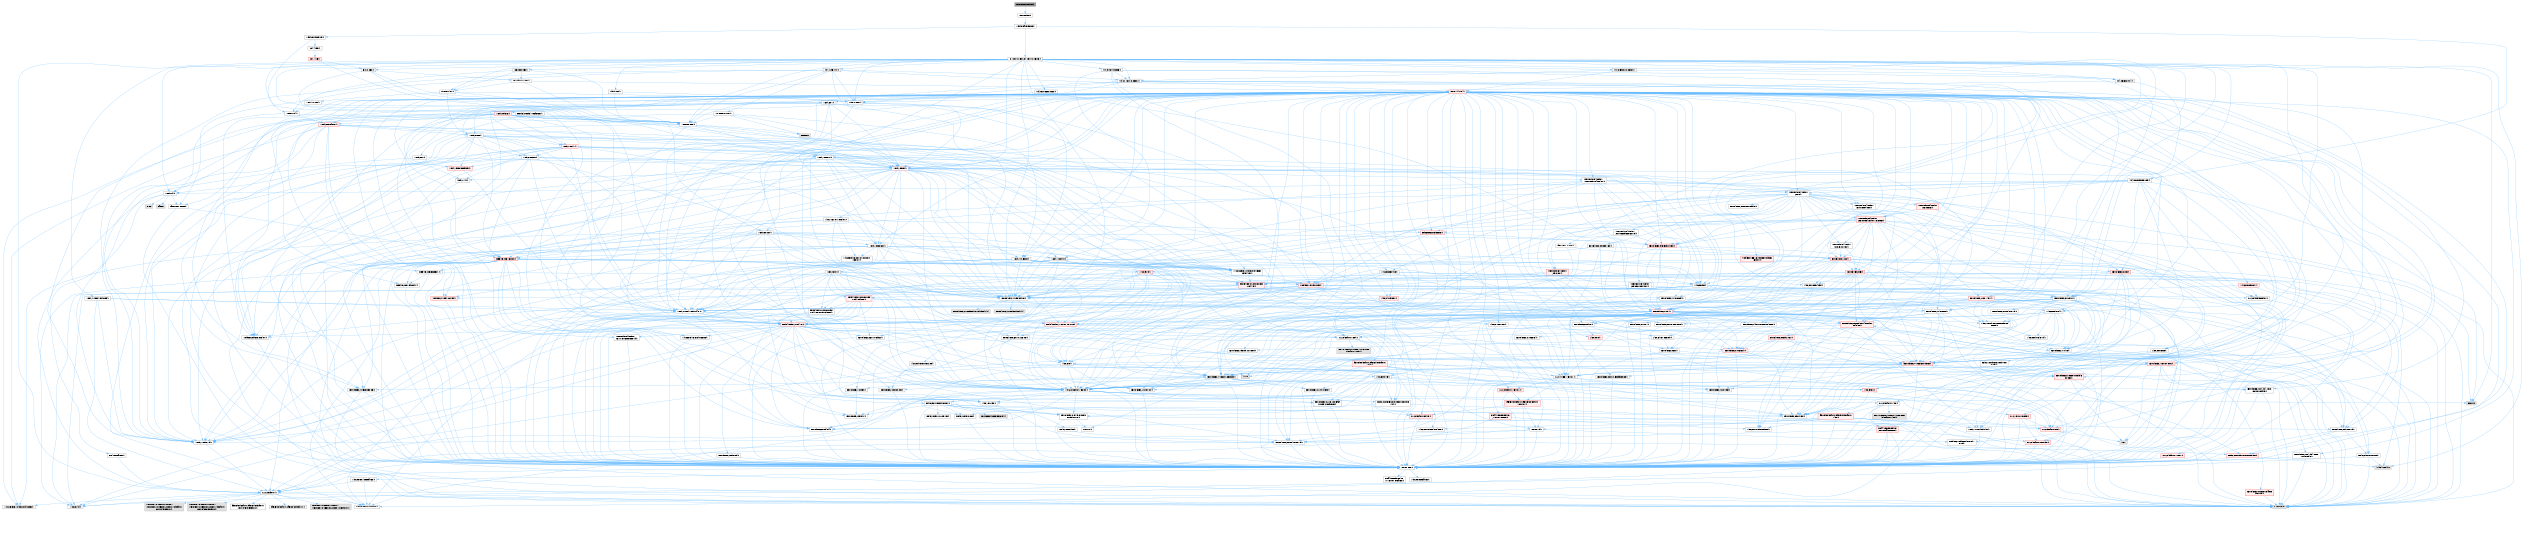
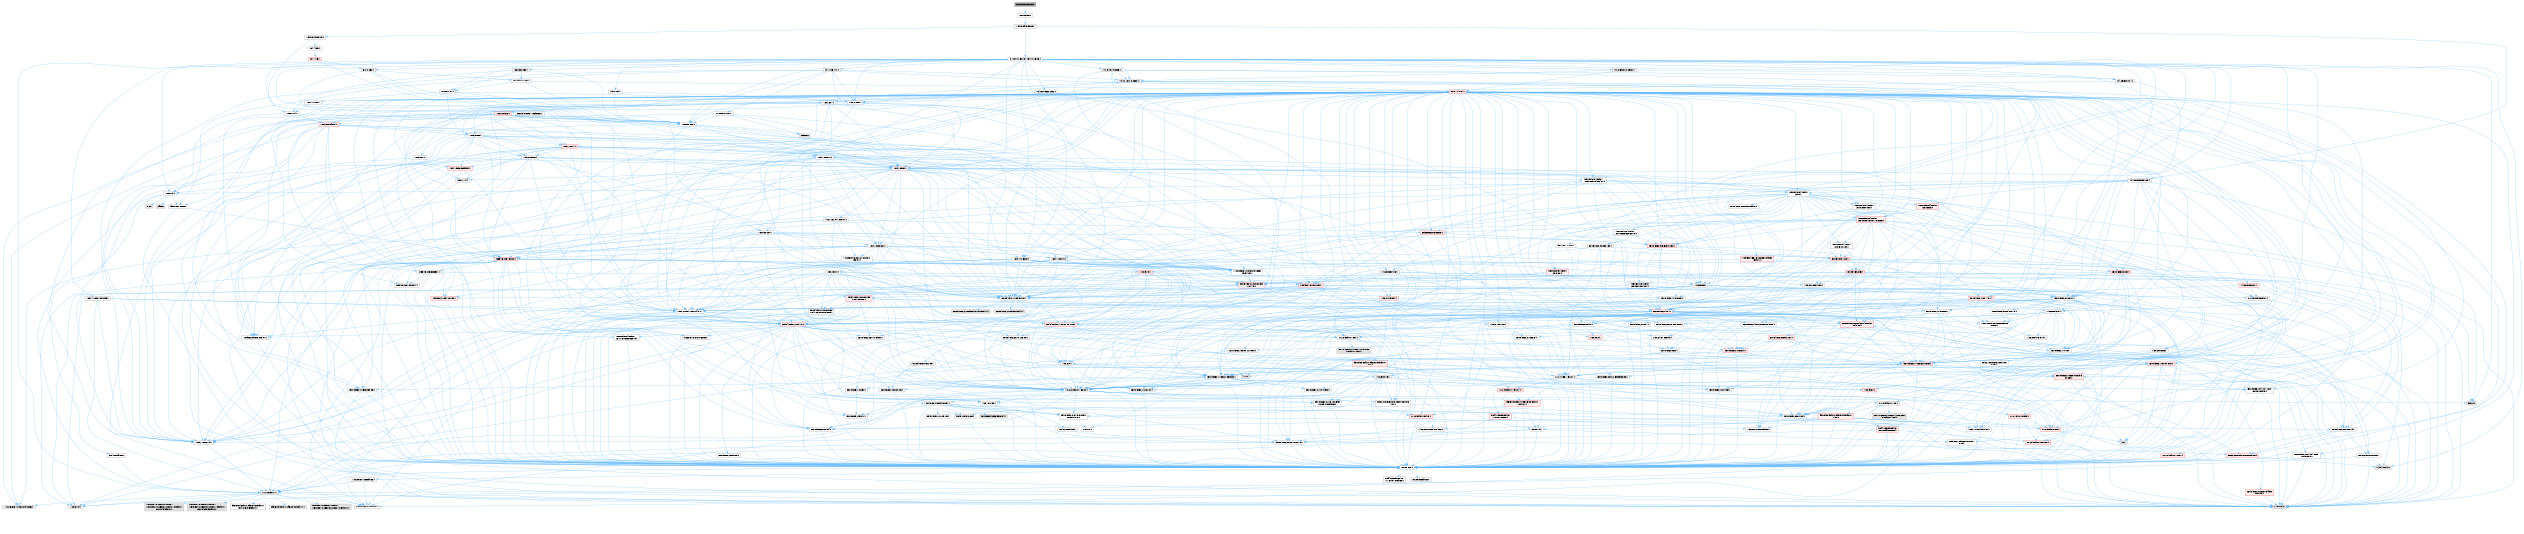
(1769, 293) -> none
(1476, 401) -> (1512, 331)
